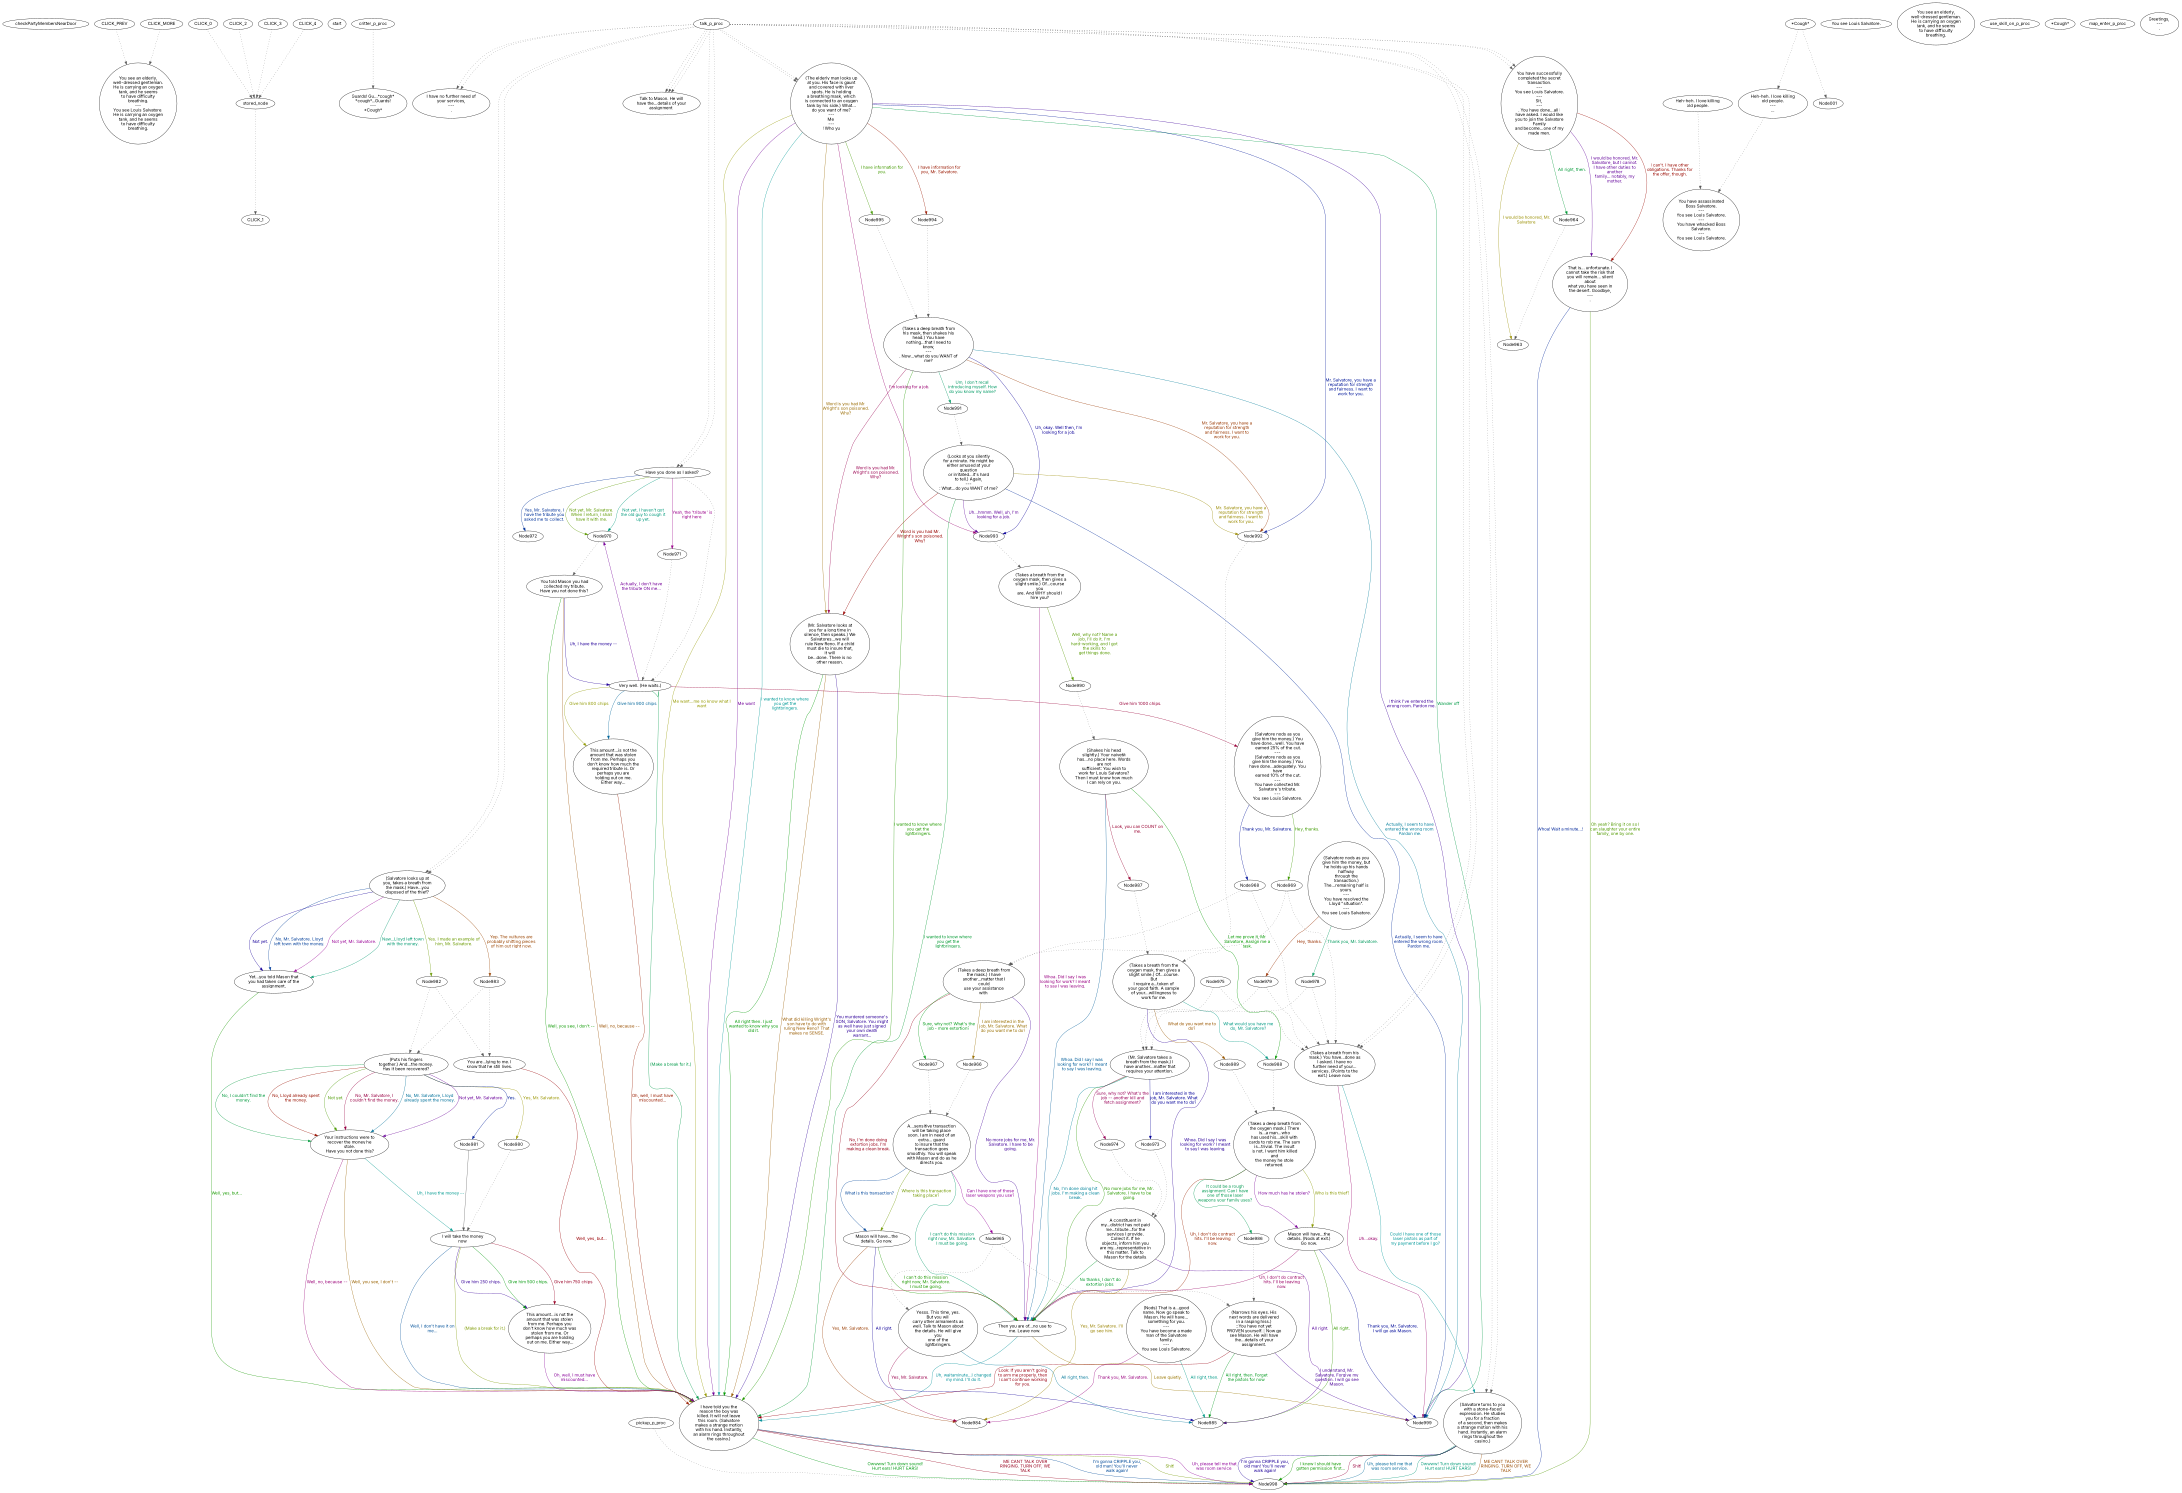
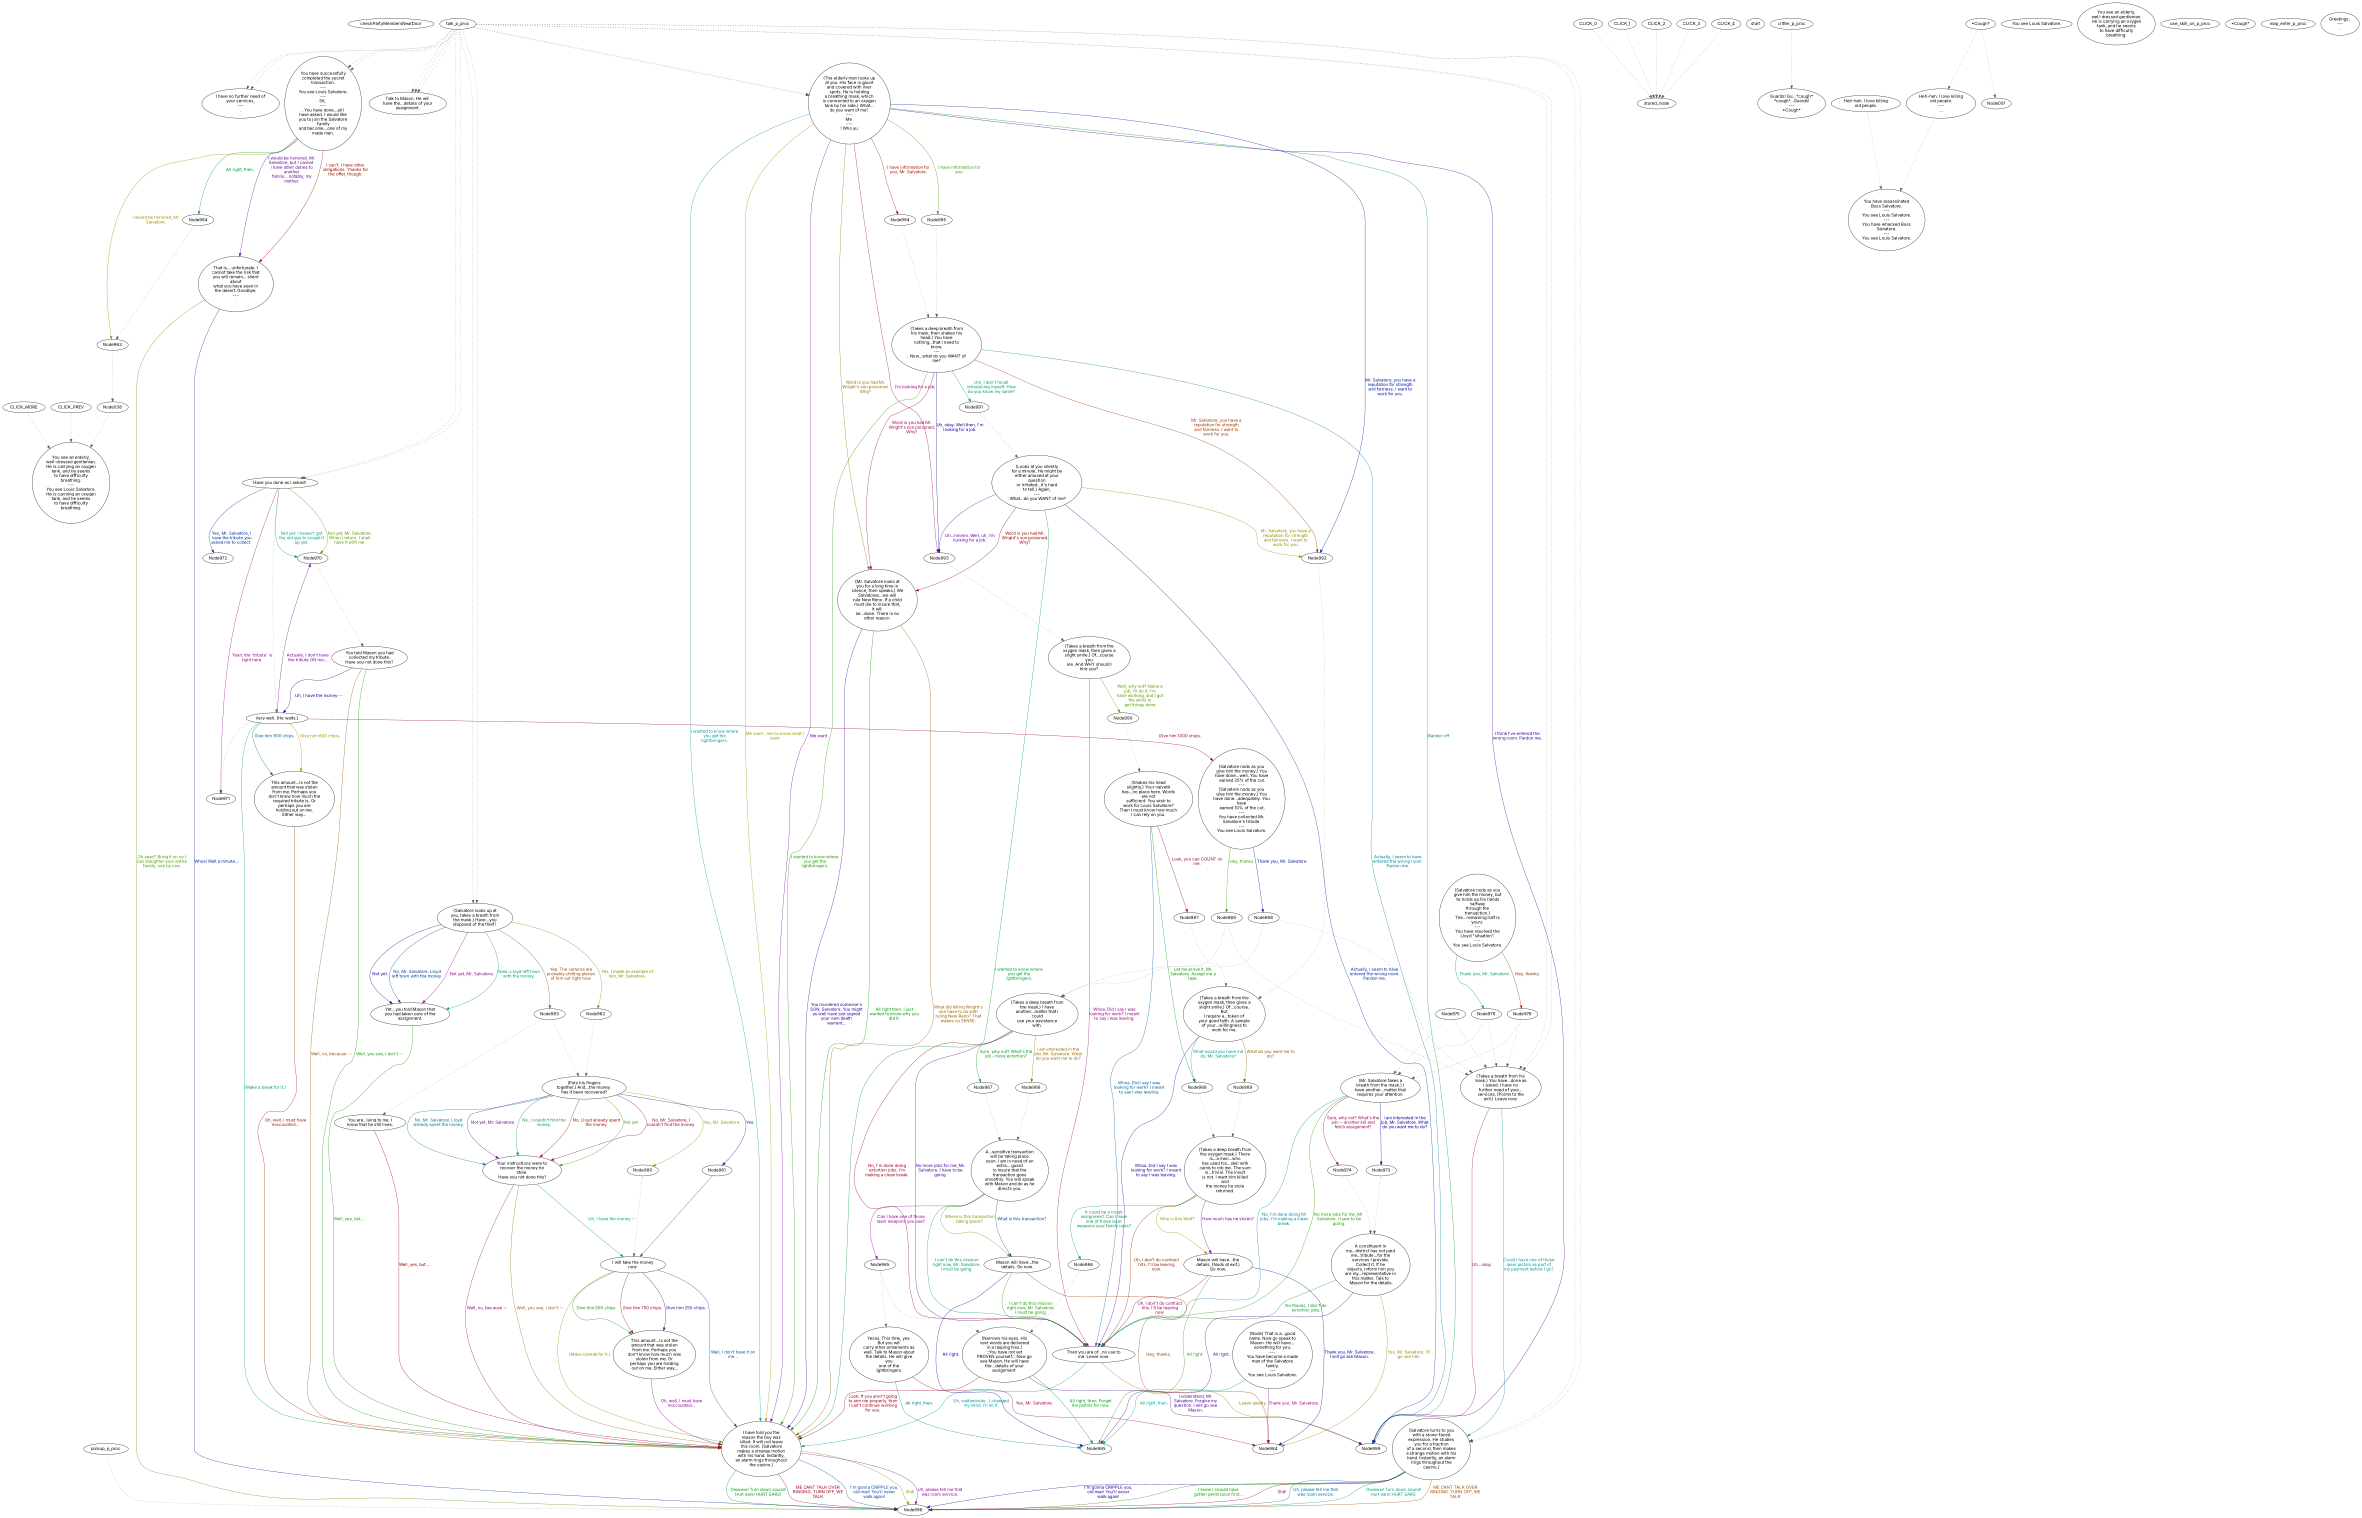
(255, 160) -> (1639, 62)
none -> (113, 407)
(662, 620) -> (227, 751)
(459, 1020) -> none
(851, 1329) -> (1159, 1355)
(1359, 1337) -> (1324, 1343)
